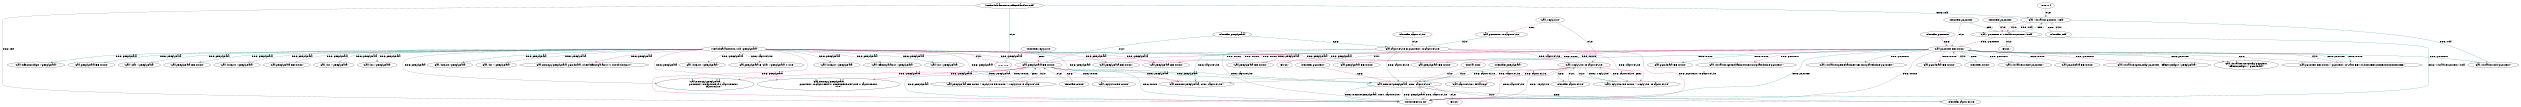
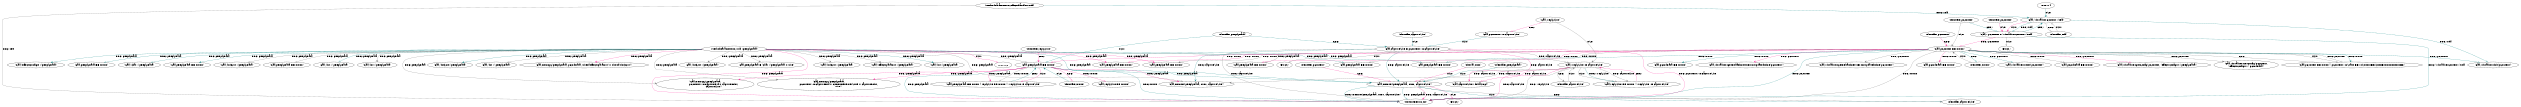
(1010, 35) -> none
(1569, 53) -> (1529, 61)
(762, 56) -> (762, 56)
